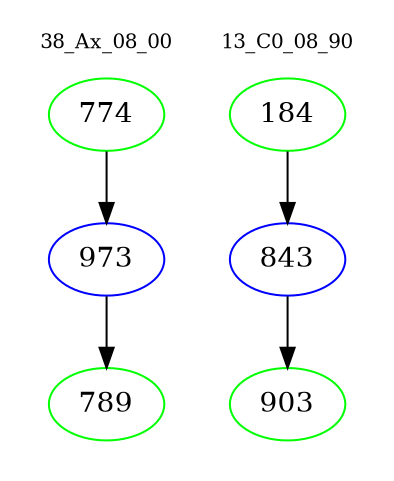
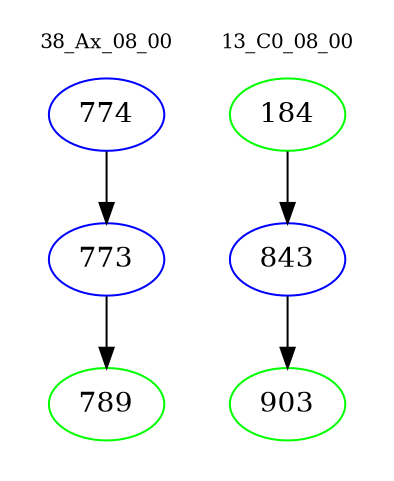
(288, 43) -> (288, 43)
(107, 115) -> (107, 115)
(107, 259) -> (107, 259)
